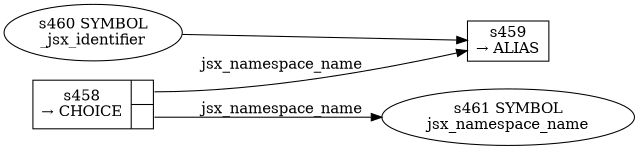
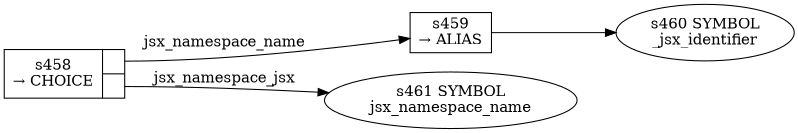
(319, 37) -> (548, 33)
(282, 109) -> (225, 79)
